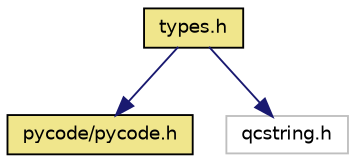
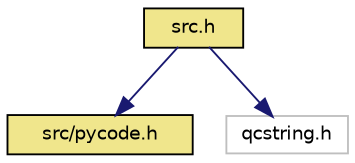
(194, 28) -> (194, 28)
(100, 135) -> (100, 135)
